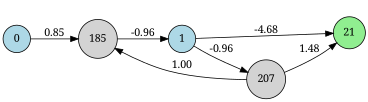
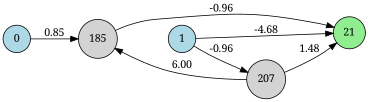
(139, 39) -> (221, 15)
(182, 65) -> (182, 65)
